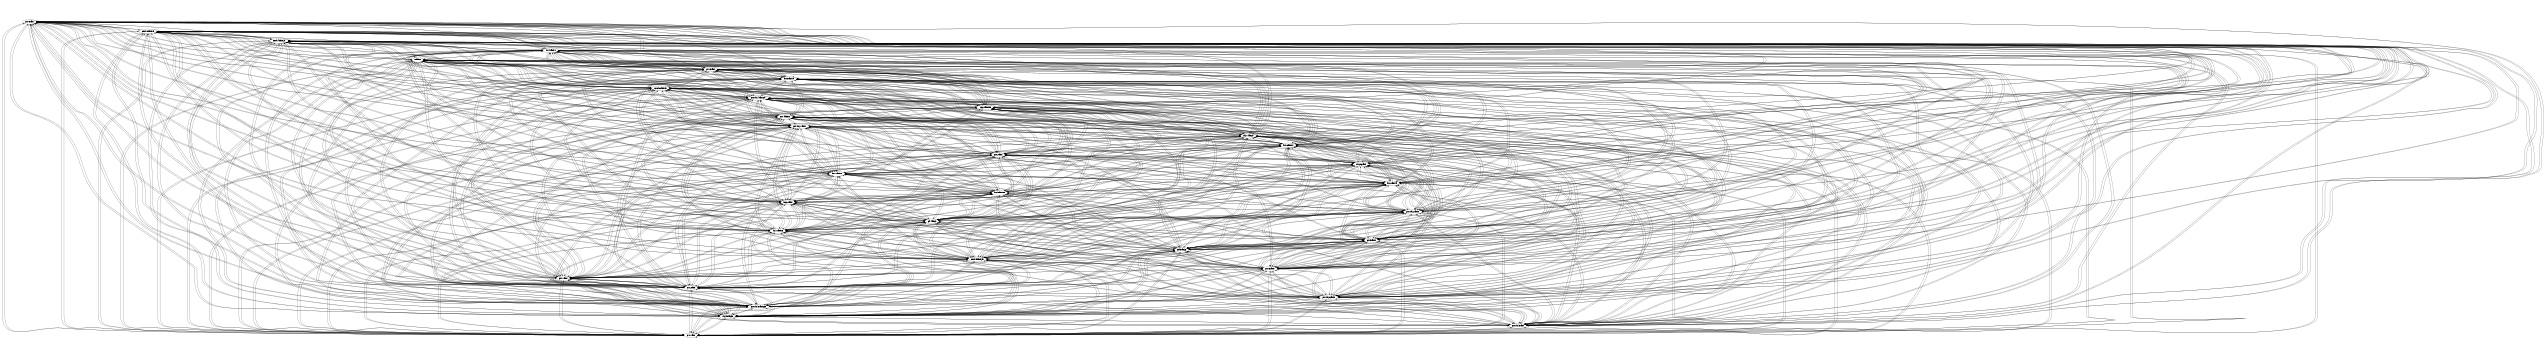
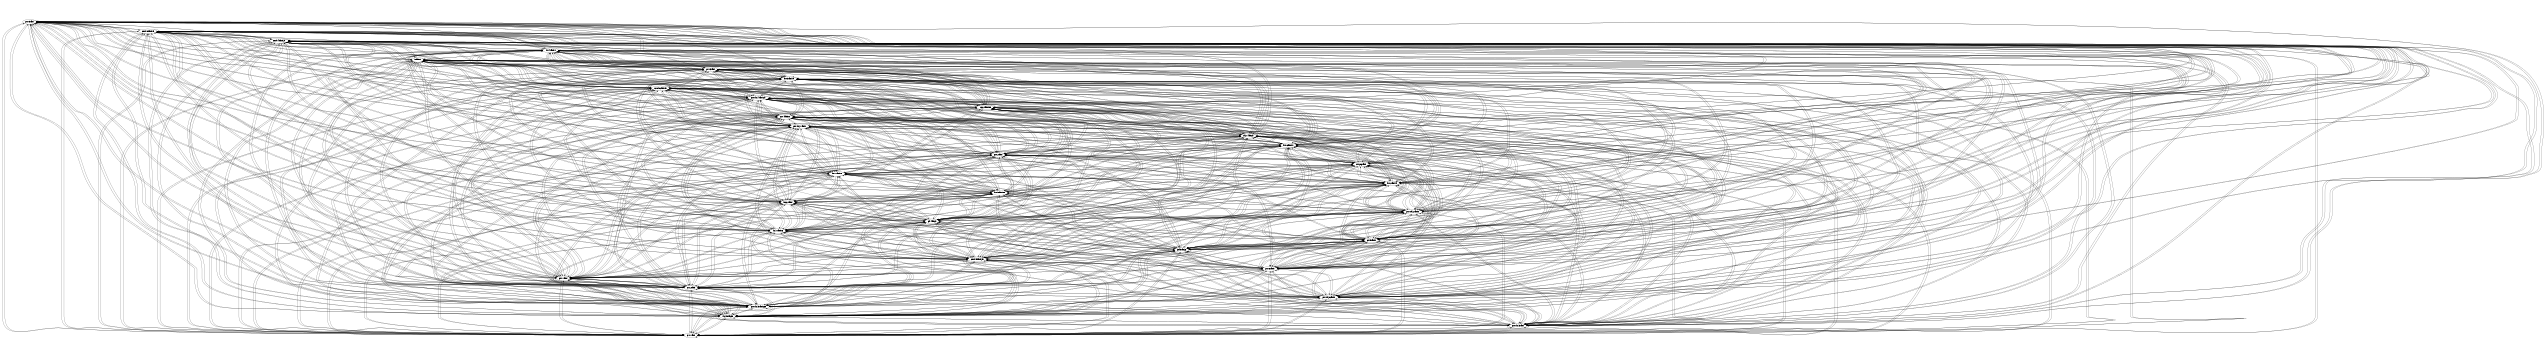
(667, 156) -> none
